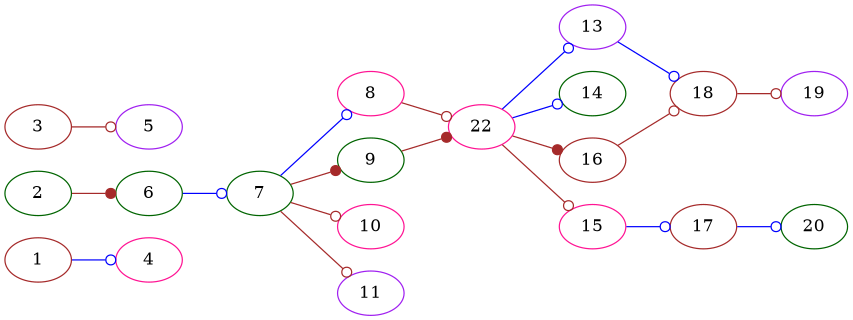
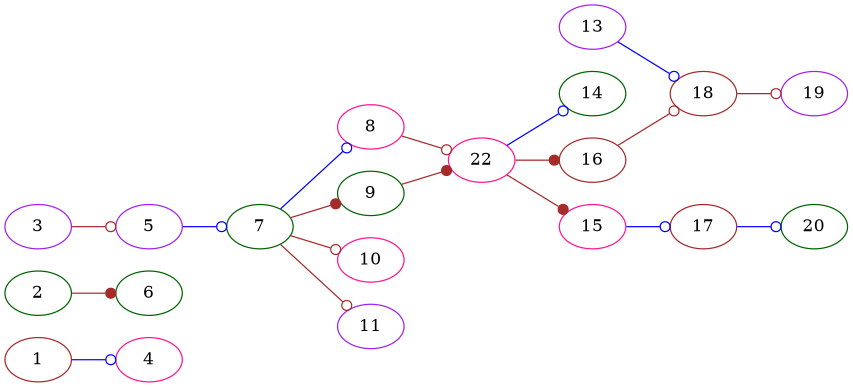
(534, 80) -> none
(38, 127) -> (38, 227)
(534, 173) -> (533, 191)
(200, 193) -> (200, 227)
